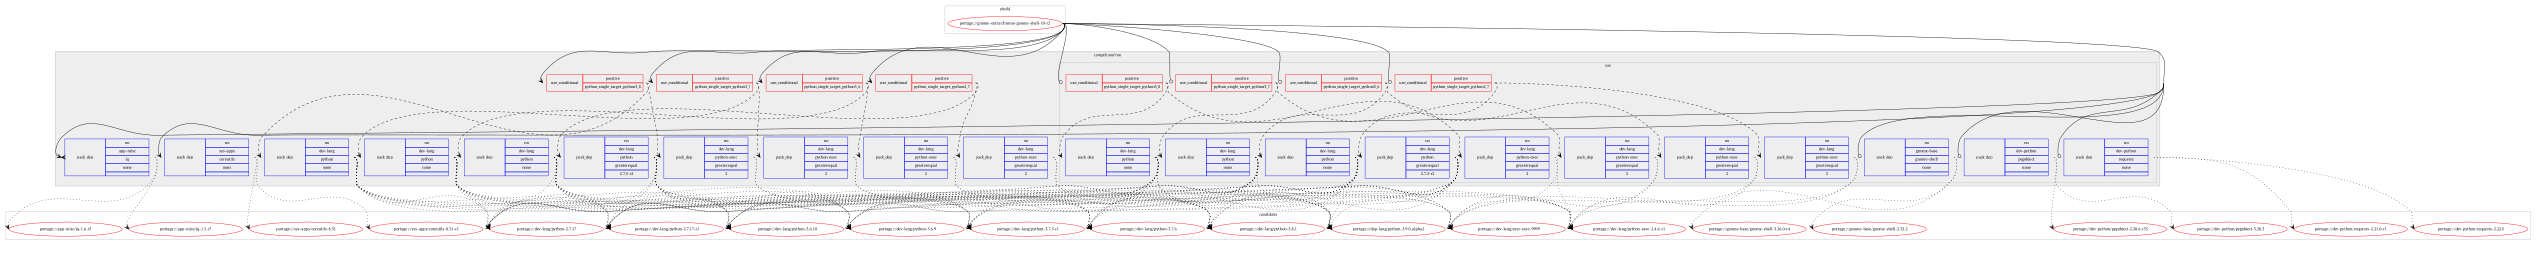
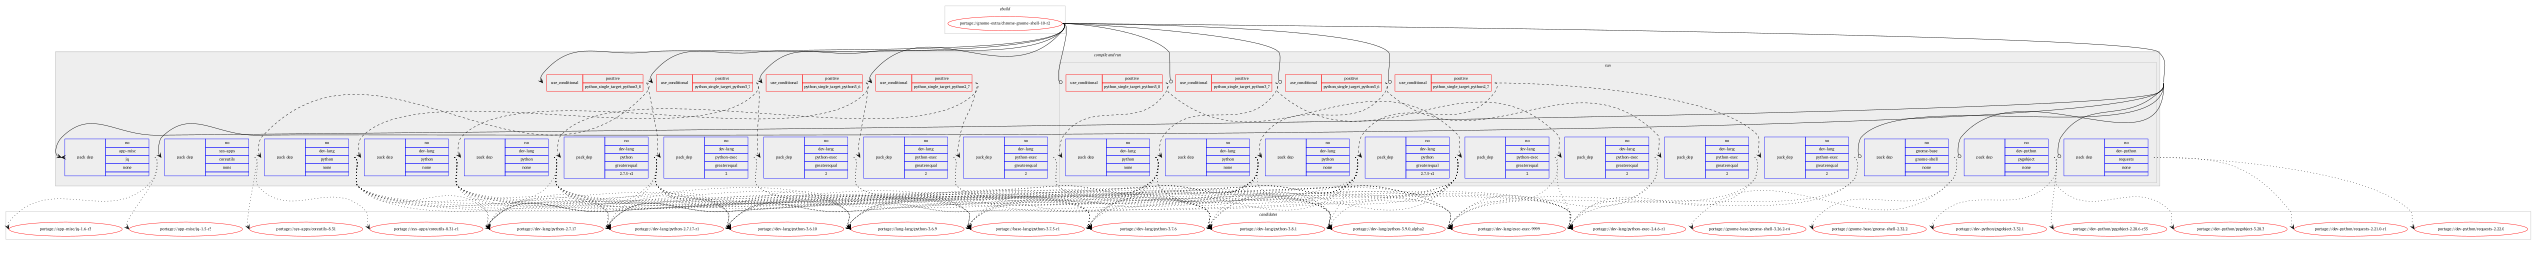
(908, 229) -> (908, 229)
(1028, 229) -> (1028, 229)
(1389, 229) -> (1389, 229)
(1749, 229) -> (1749, 229)
none -> (1990, 229)
